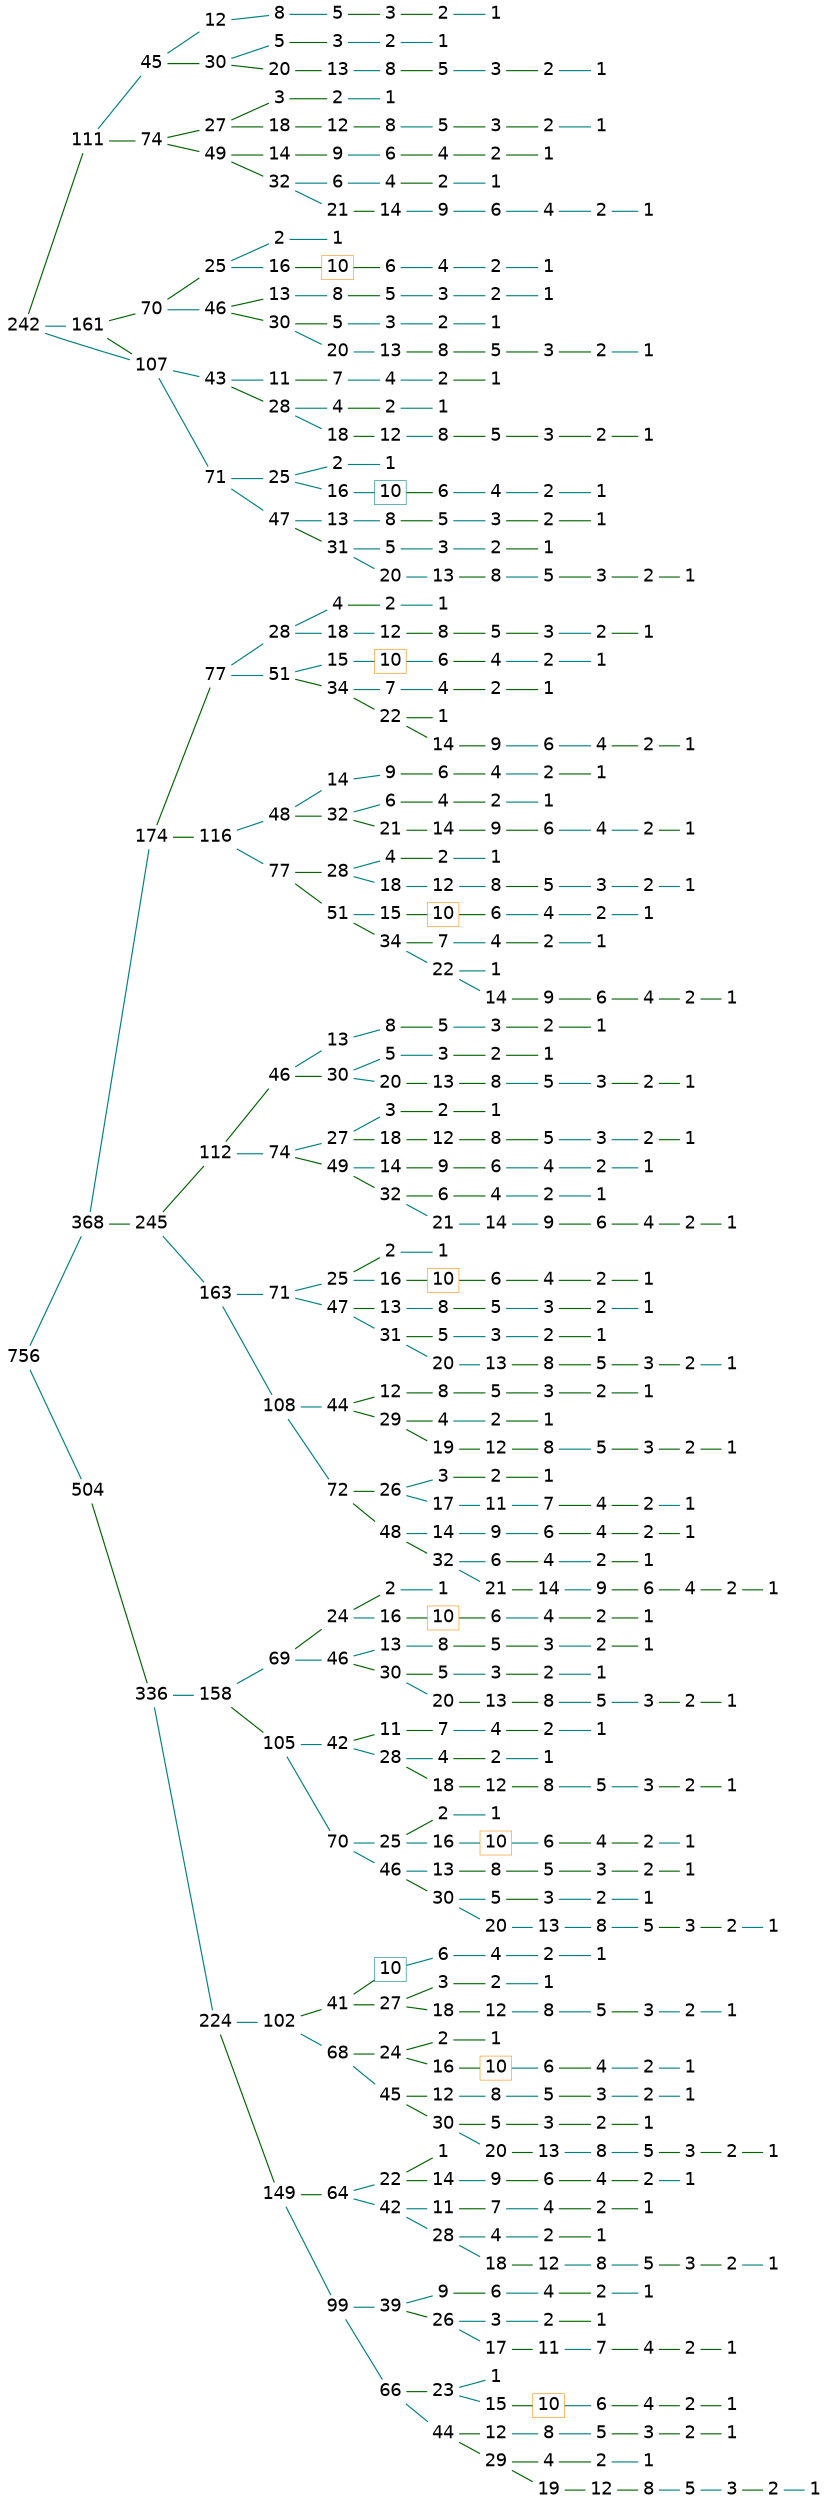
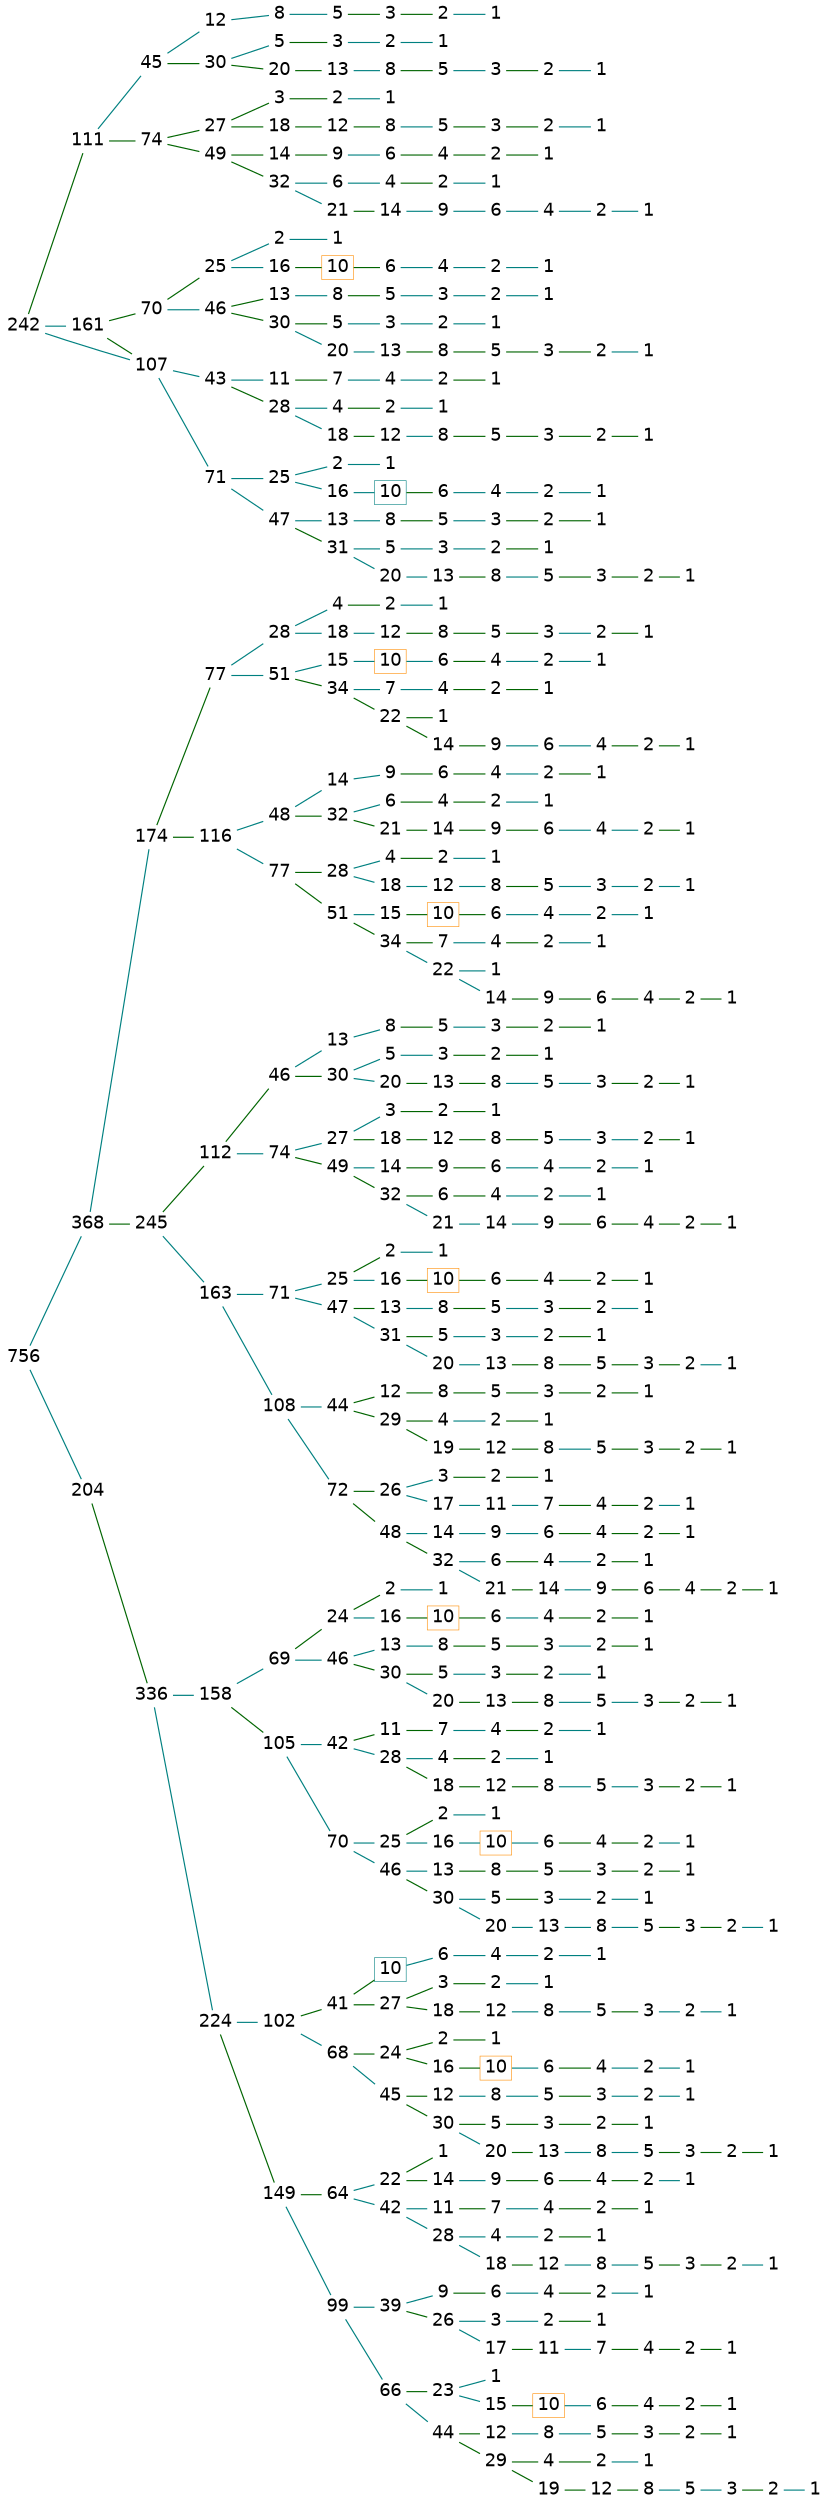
(88, 1491) -> (88, 1491)
